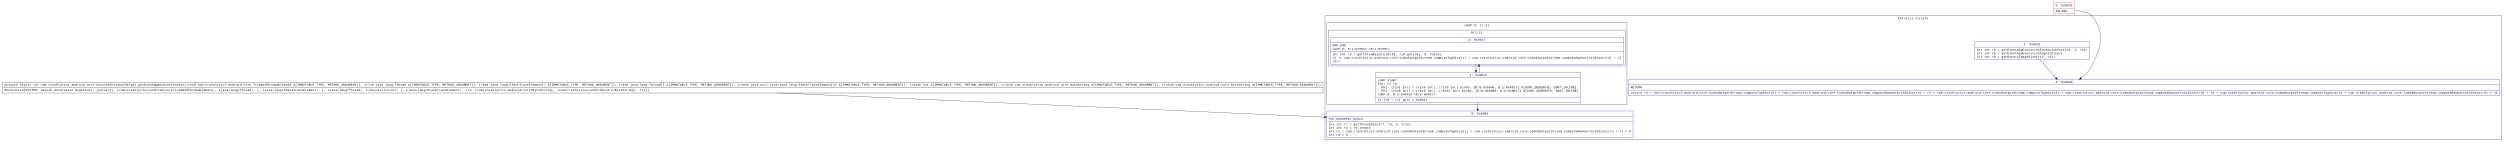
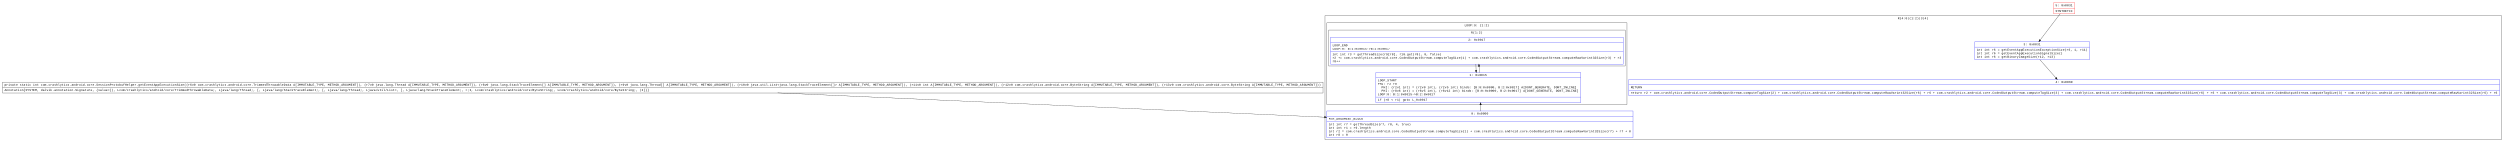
(2061, 11) -> (2064, 11)
(2101, 40) -> (2050, 27)
(1339, 45) -> (1340, 45)
(1478, 106) -> (1481, 108)
